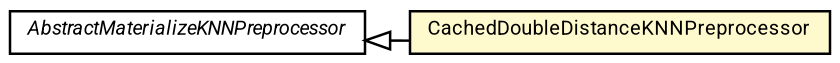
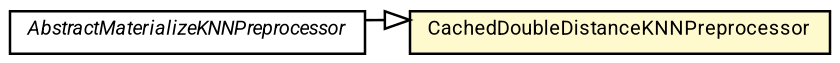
(400, 41) -> (375, 20)
